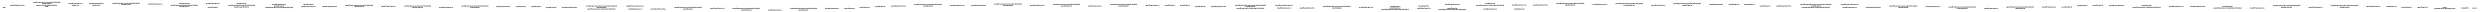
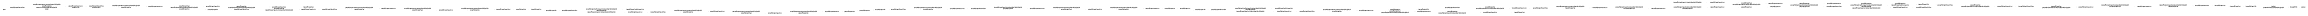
(1903, 8) -> none
